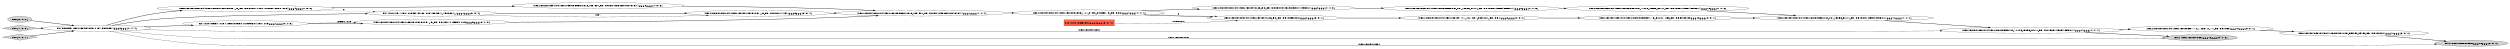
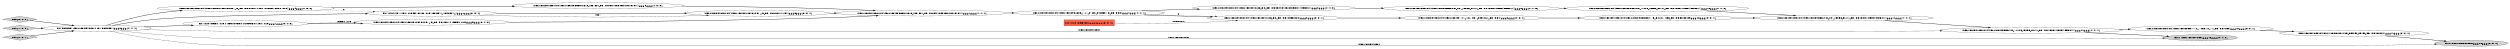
(20, 19) -> (20, 19)
